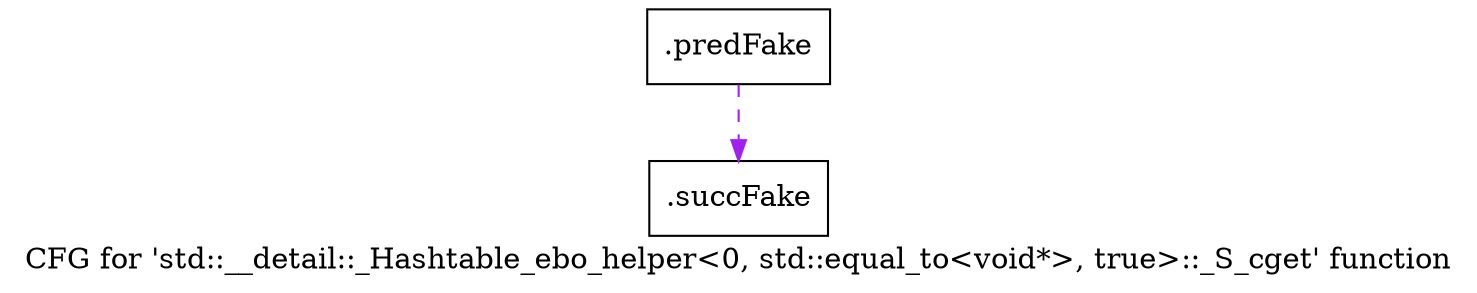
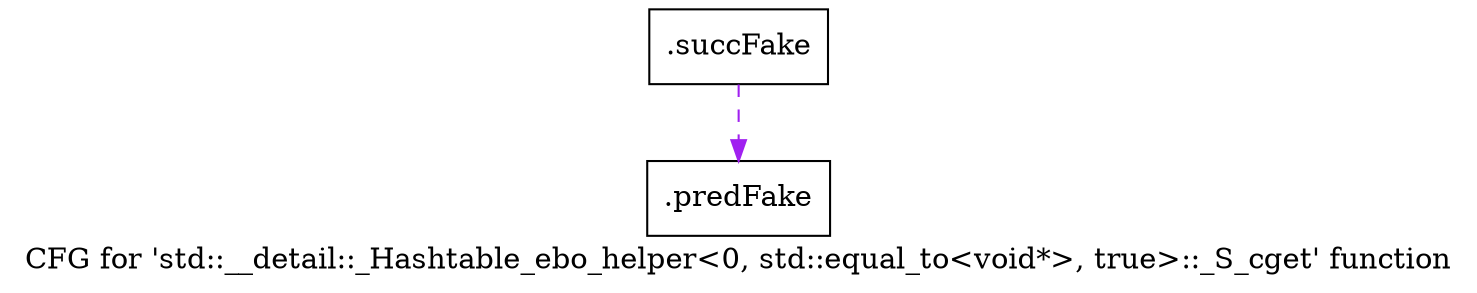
(739, 112) -> (739, 112)
